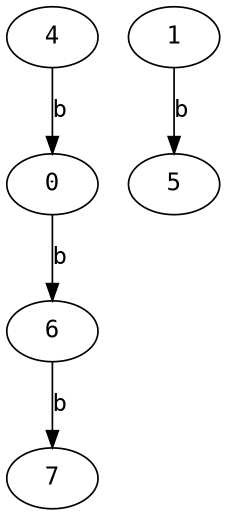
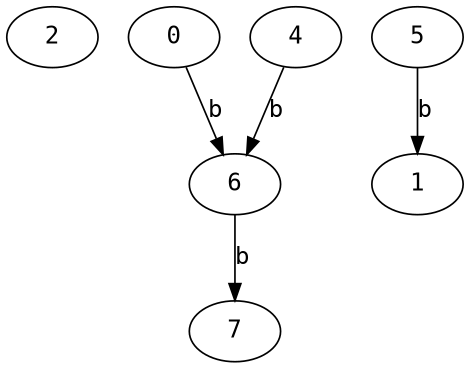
none -> (52, 37)
(52, 102) -> (269, 103)
(174, 102) -> (417, 102)
